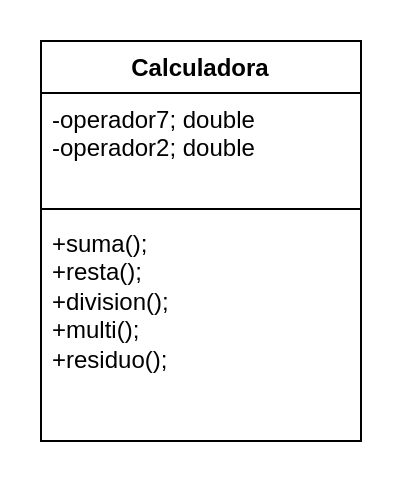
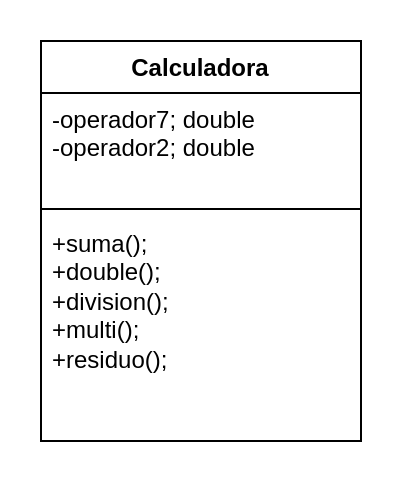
(121, 303) -> (121, 303)
